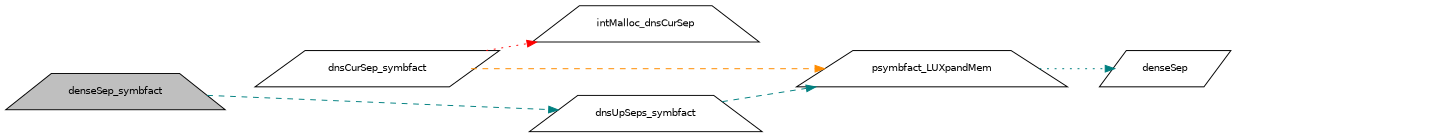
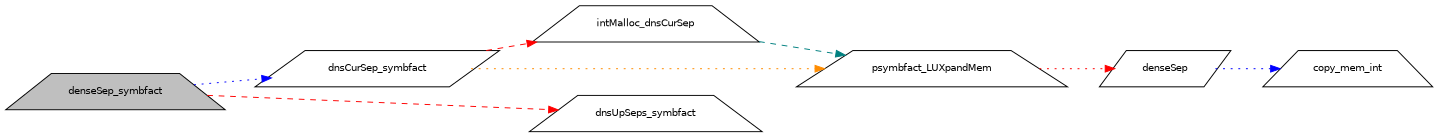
(507, 47) -> (507, 47)
(643, 69) -> (643, 69)
(1072, 69) -> (1072, 69)
none -> (1348, 69)
none -> (228, 82)
(764, 95) -> (797, 48)
(378, 102) -> (378, 102)
